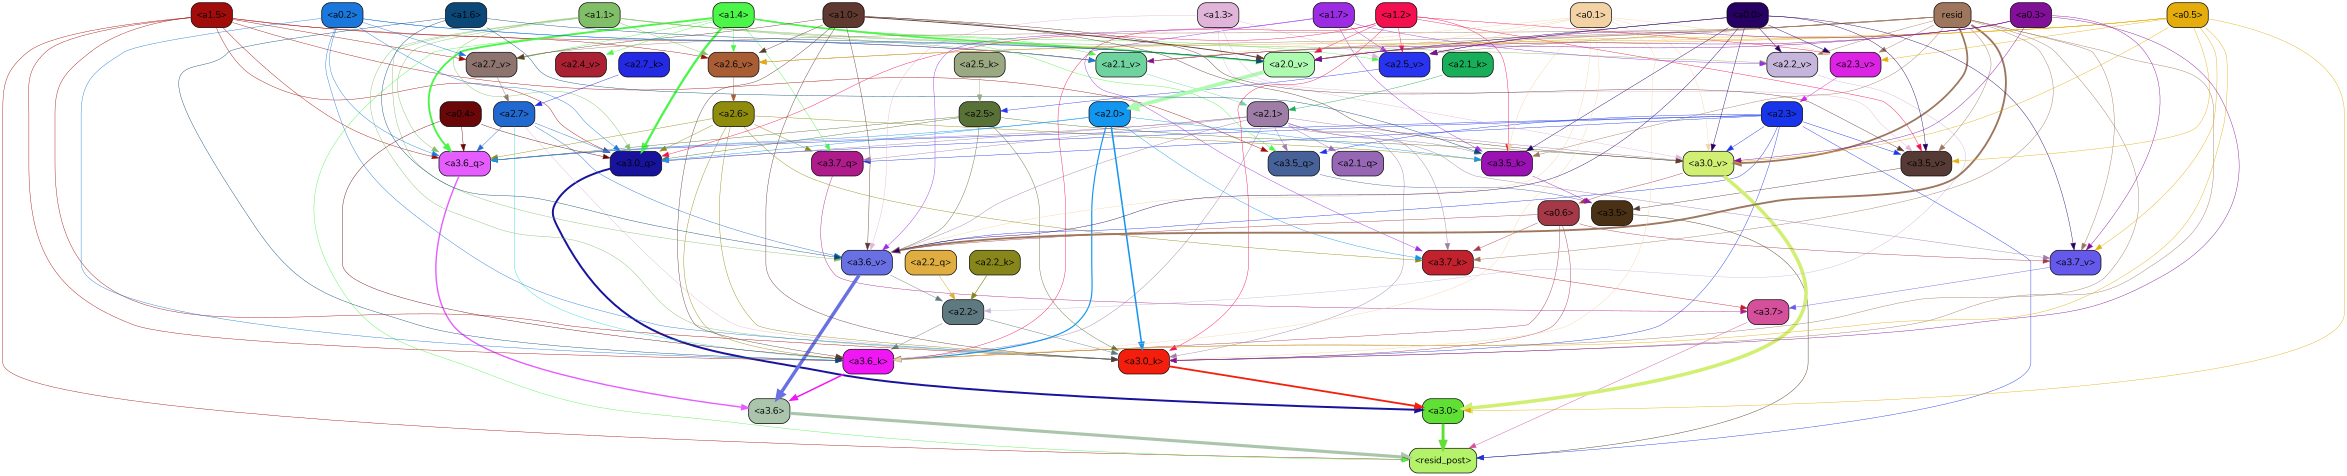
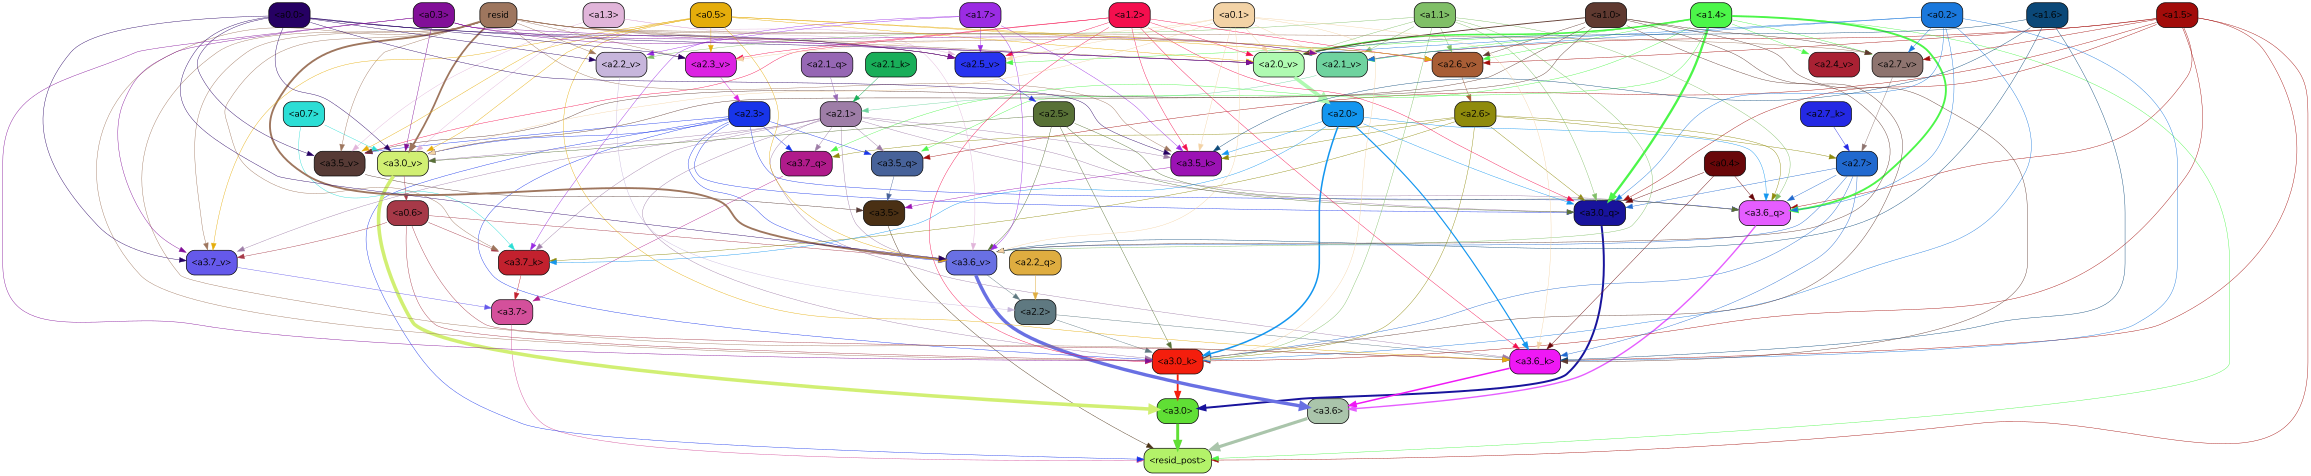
none -> (1308, 42)
(980, 65) -> none
none -> (304, 114)
(1304, 134) -> (833, 86)
(995, 263) -> none
(687, 284) -> (1663, 133)
(596, 322) -> (1741, 299)
(762, 331) -> (1565, 288)
(2104, 383) -> (805, 212)
